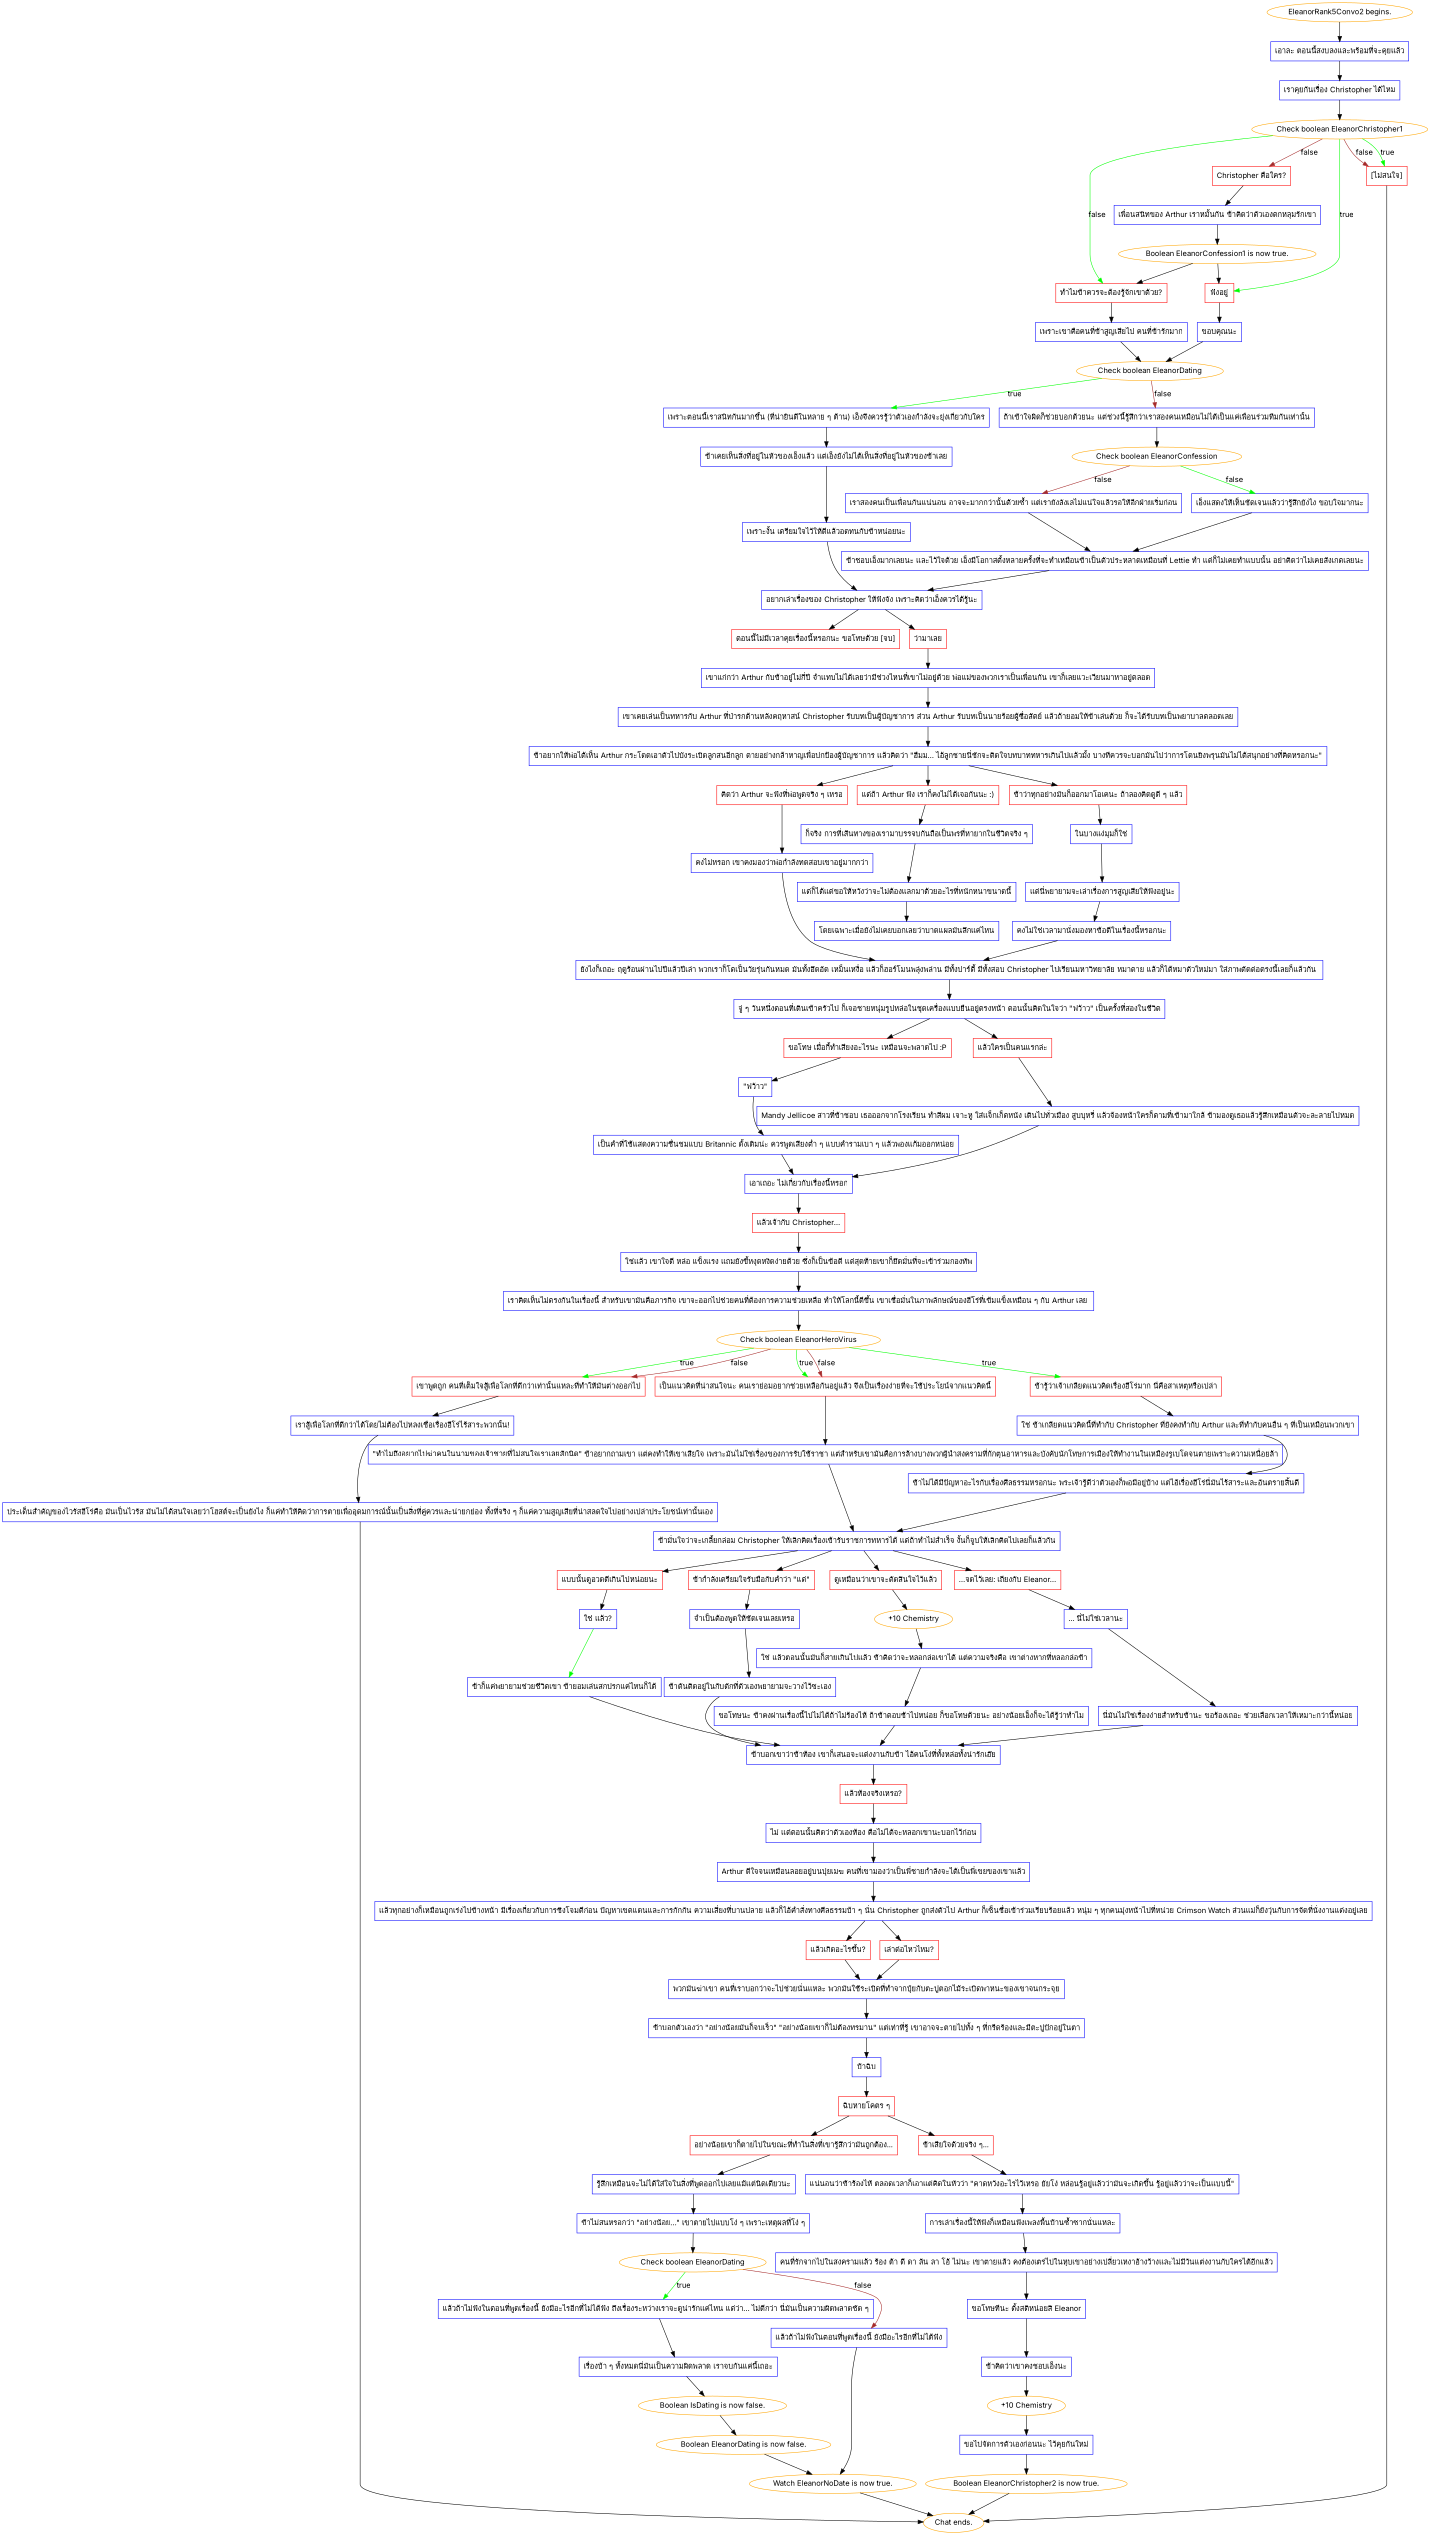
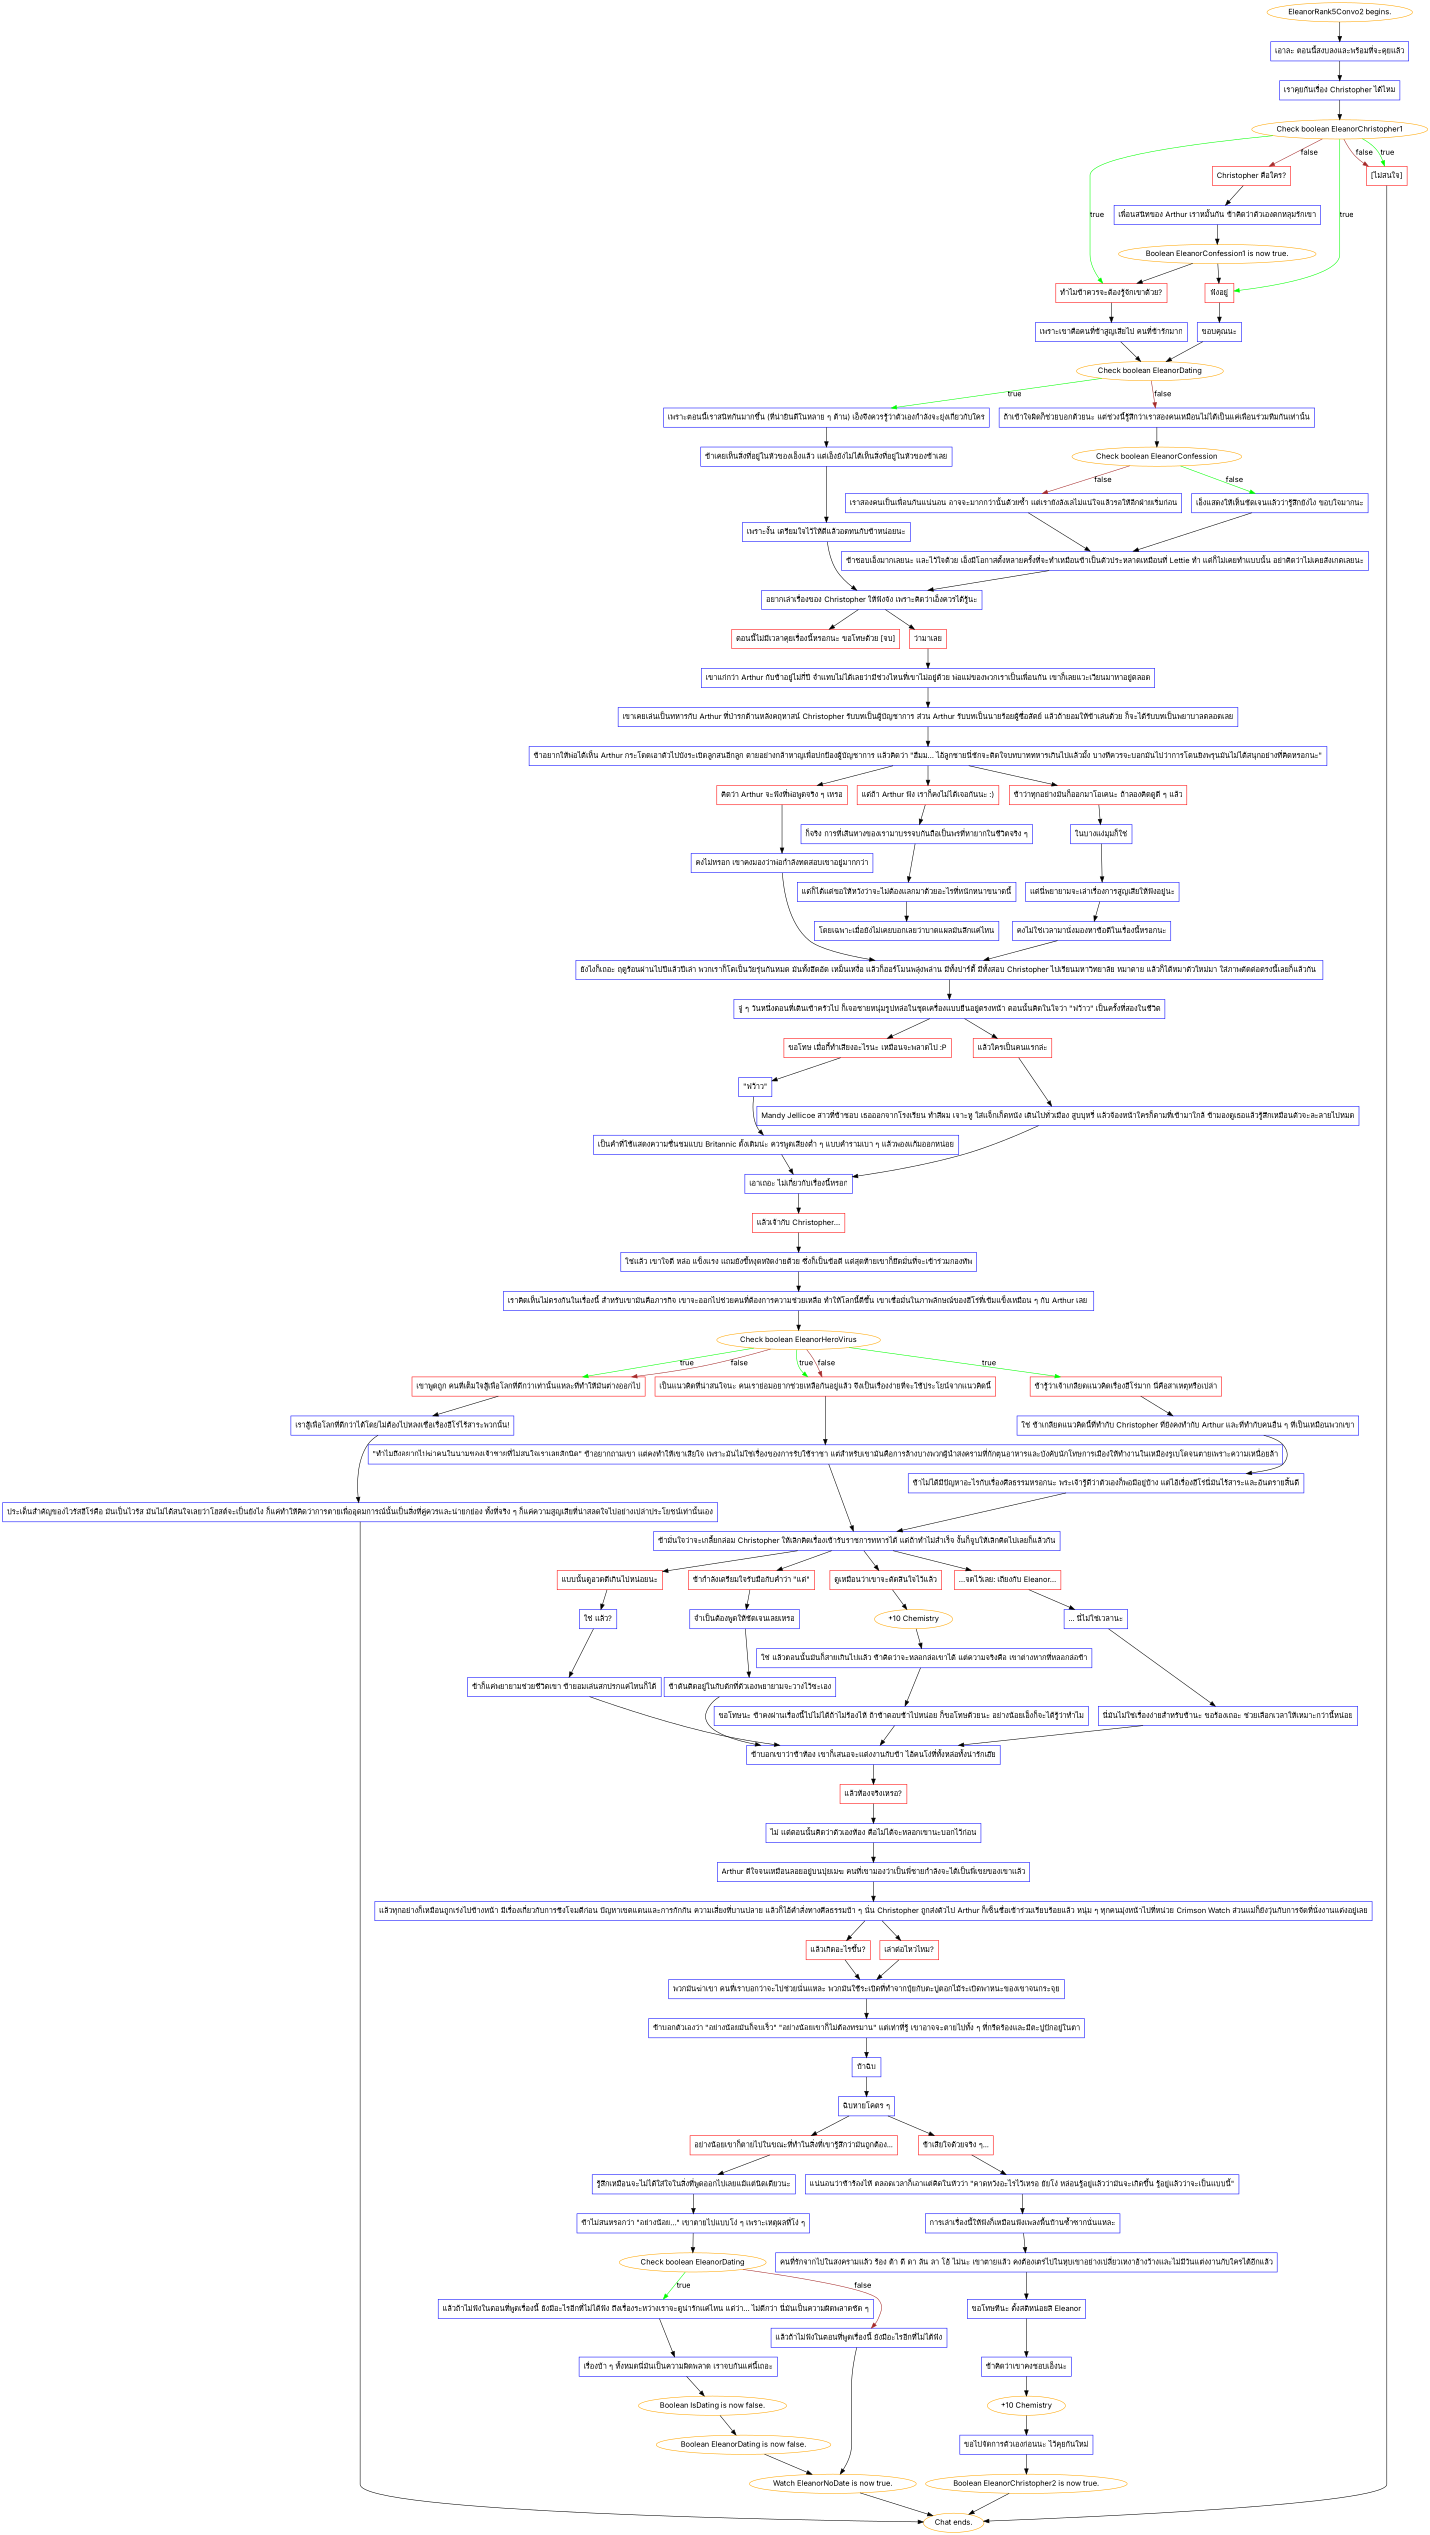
(1097, 215) -> (1097, 215)
(582, 1651) -> (582, 1651)
(867, 2106) -> (867, 2106)
